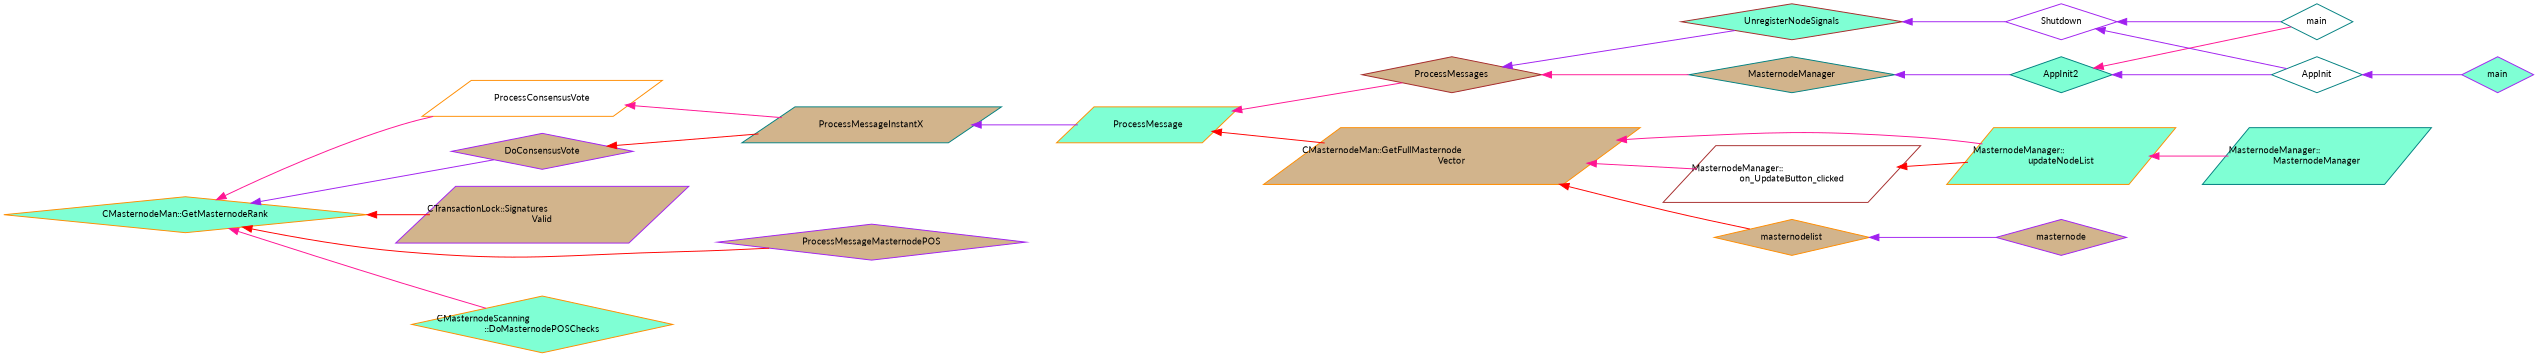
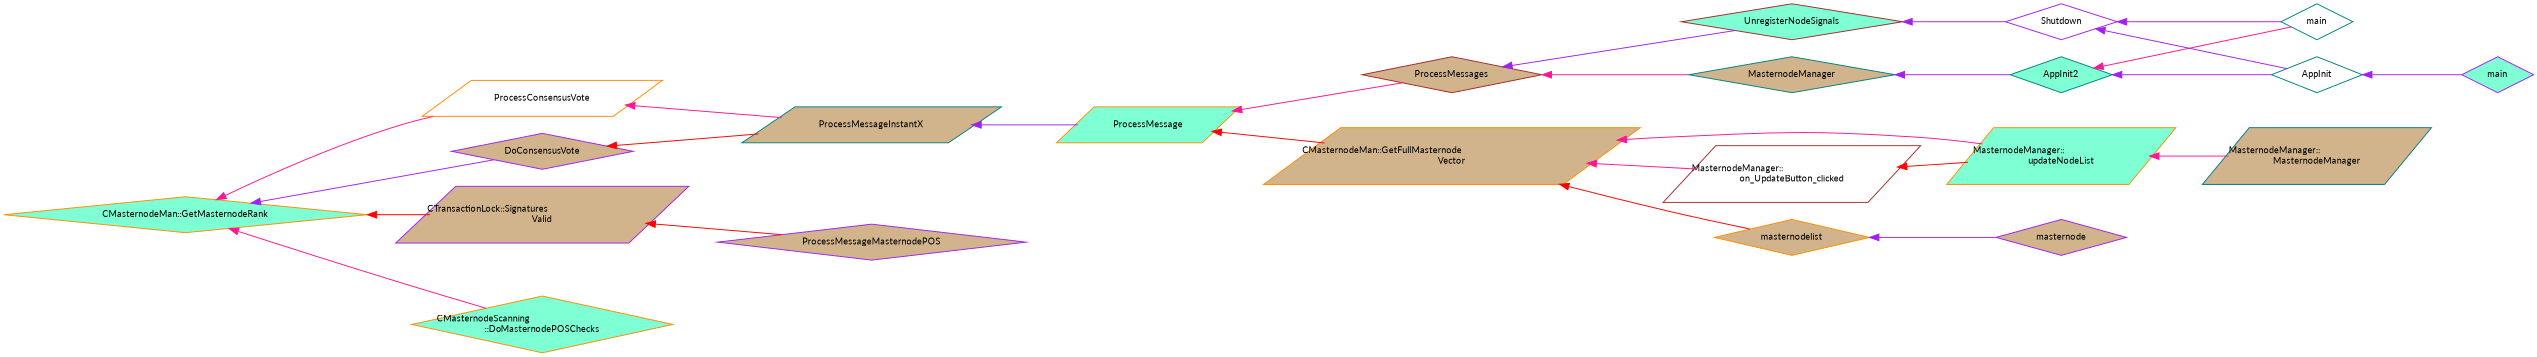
(2317, 156) -> (2317, 156)
(510, 257) -> (718, 229)
